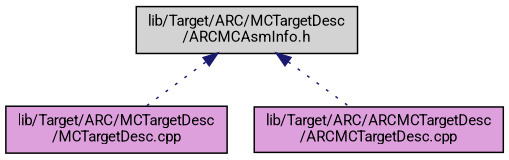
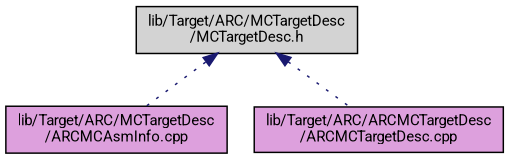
(247, 30) -> (247, 30)
(116, 130) -> (116, 130)
